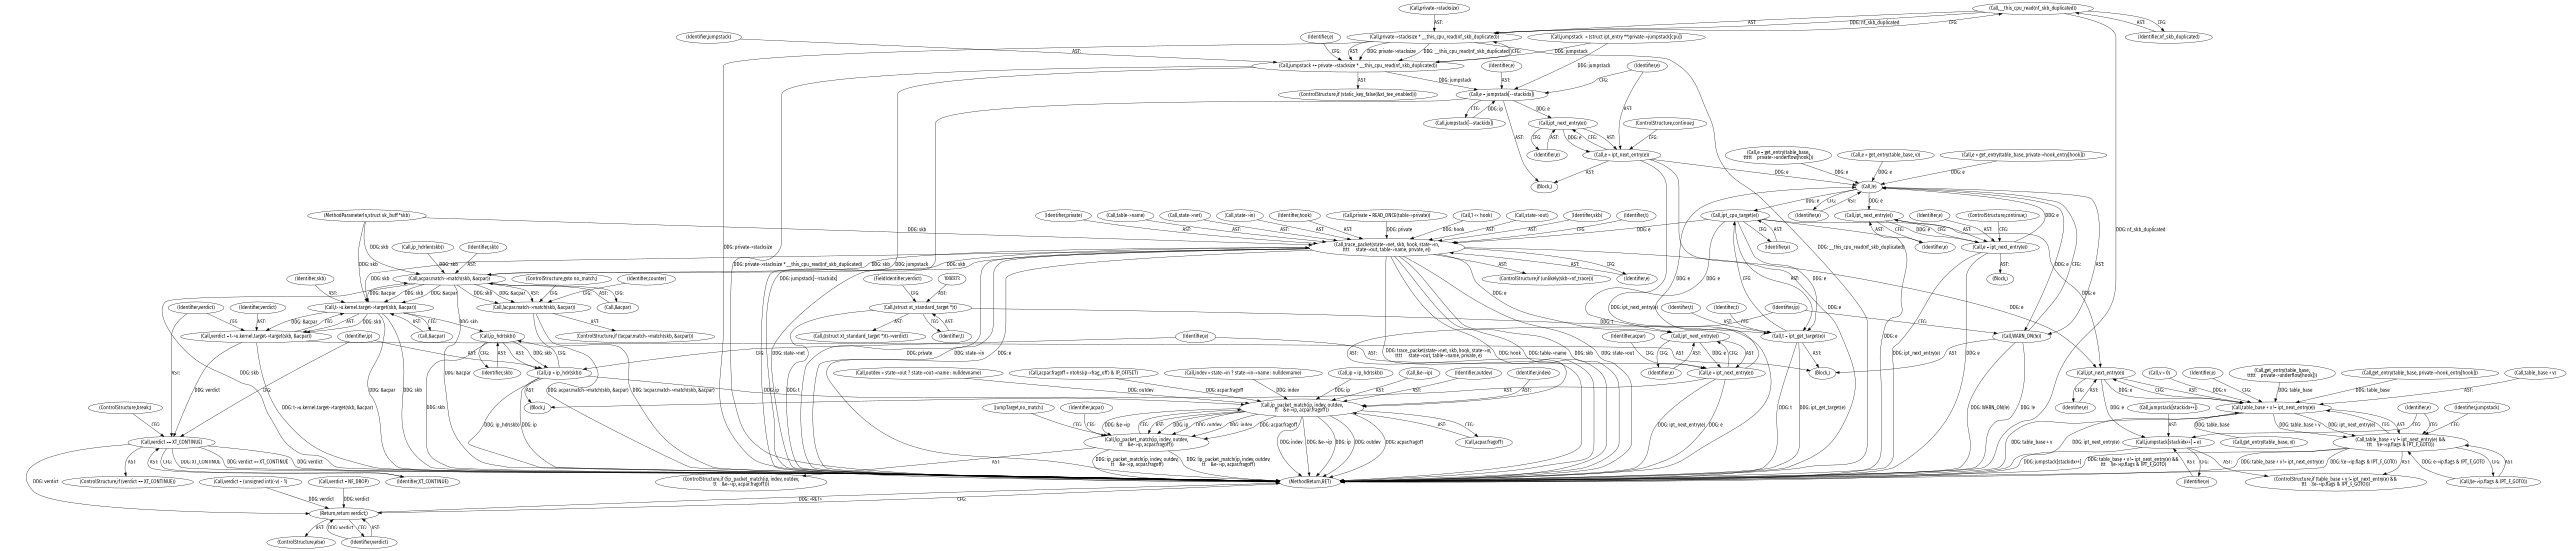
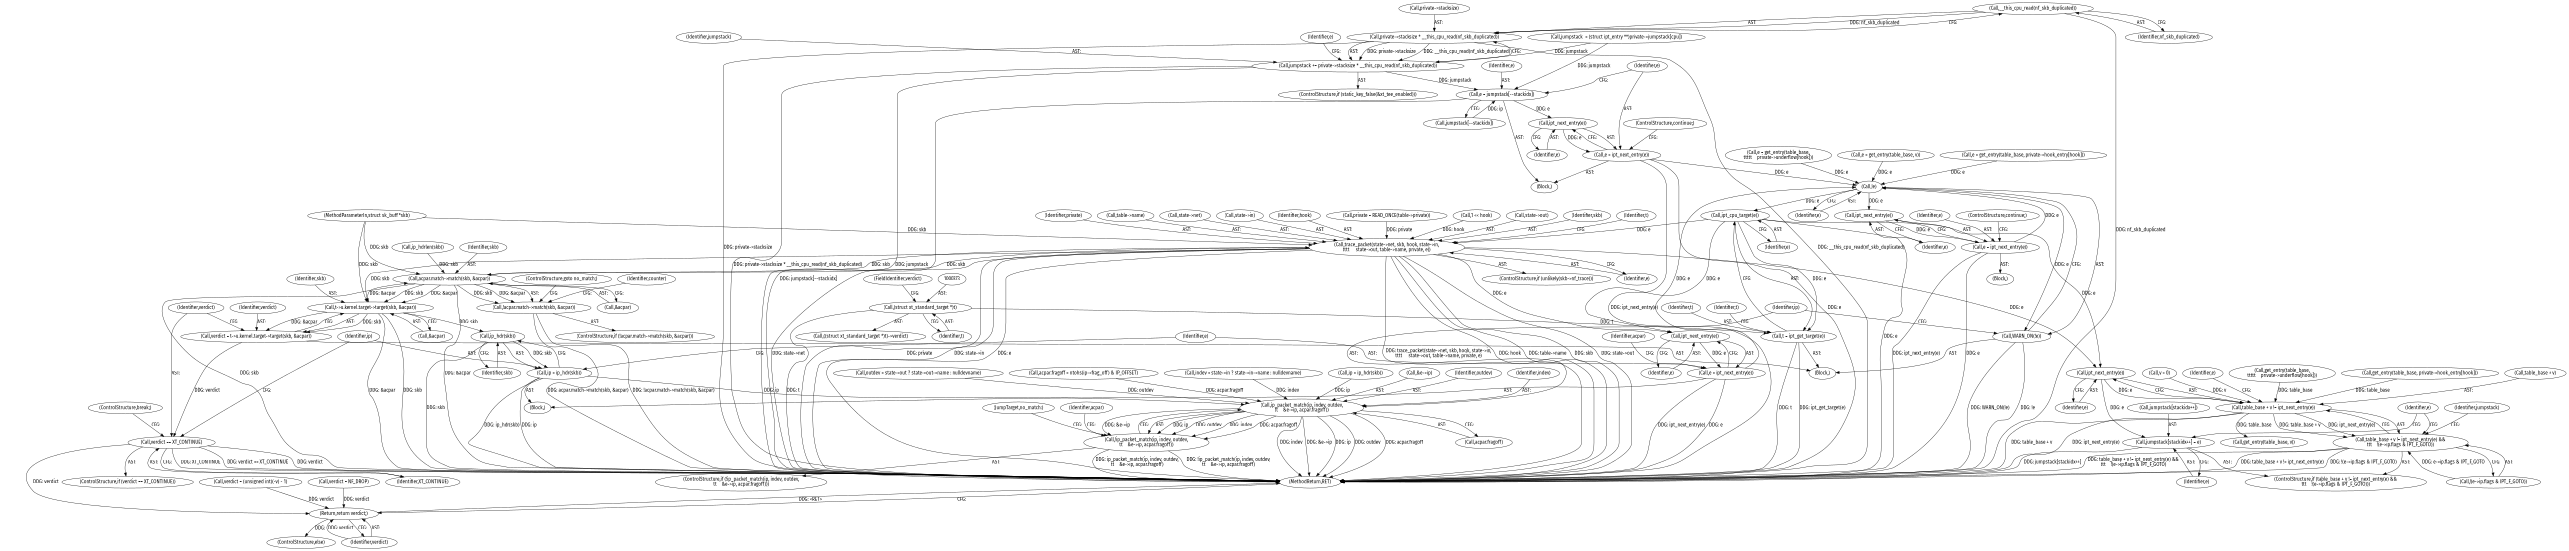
(2195, 427) -> (2237, 423)
(732, 473) -> none
(321, 528) -> (321, 528)
